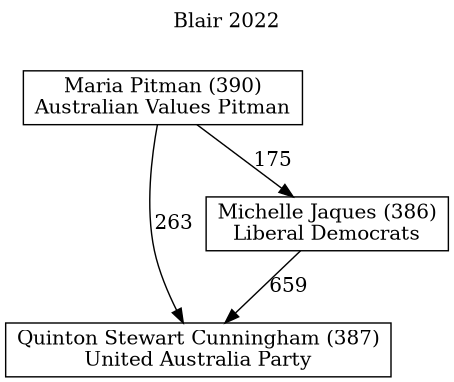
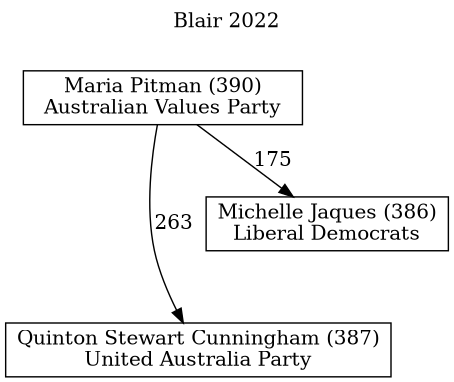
(163, 98) -> (163, 98)
(268, 282) -> none
